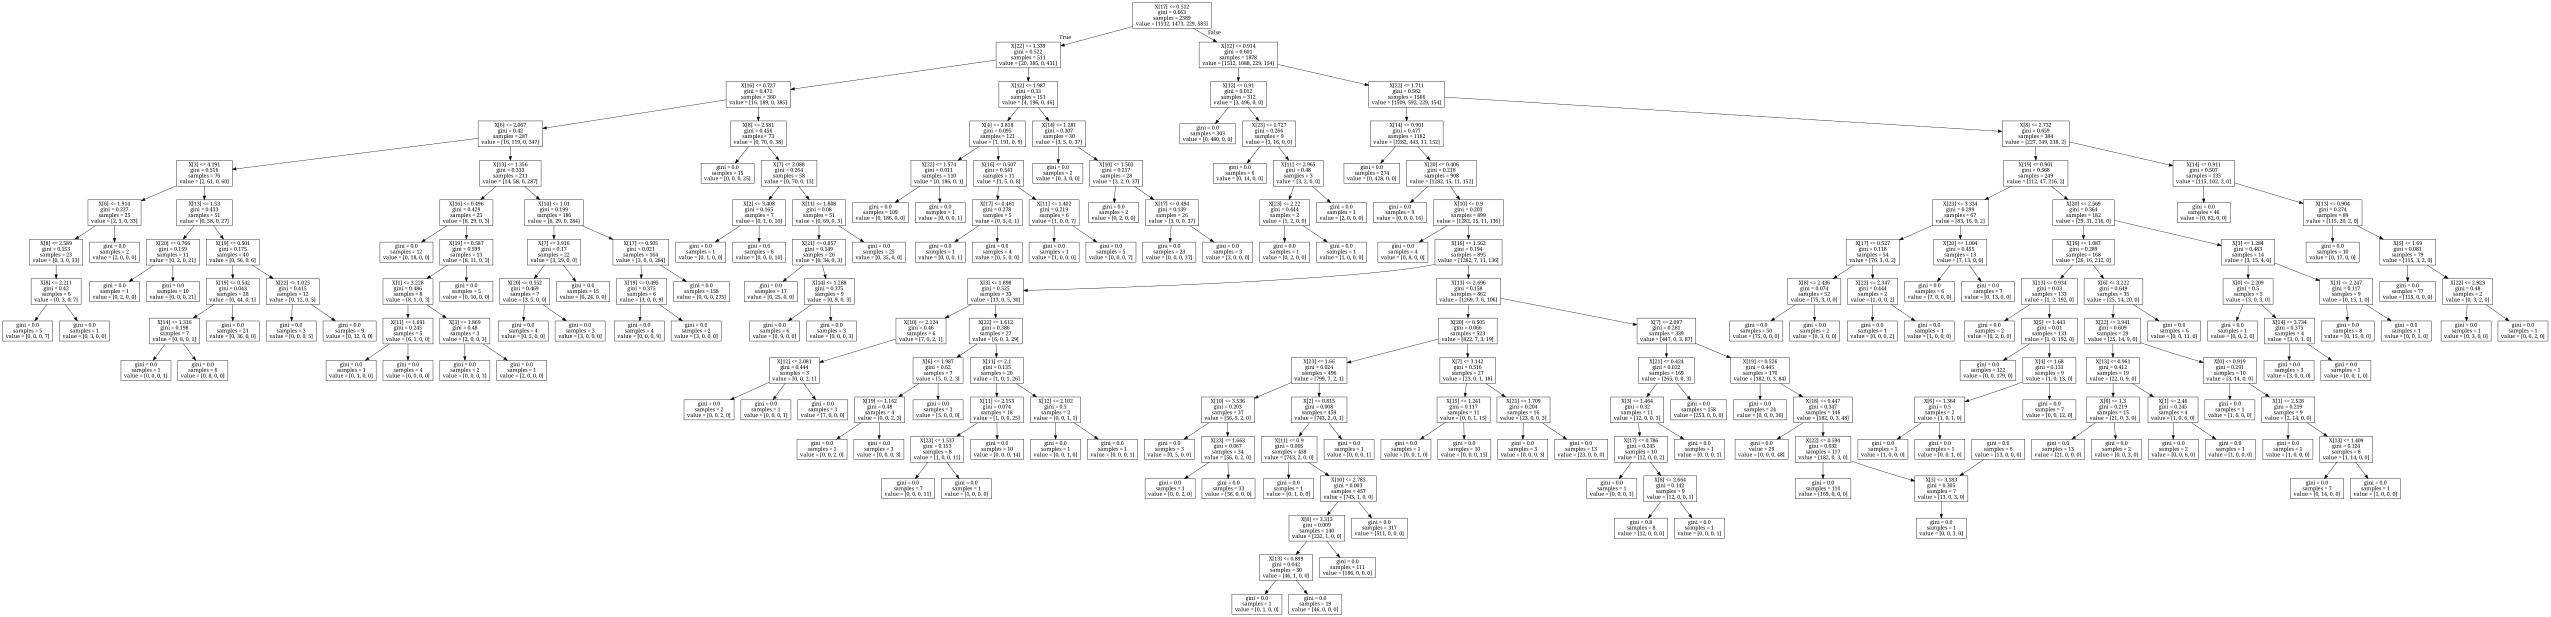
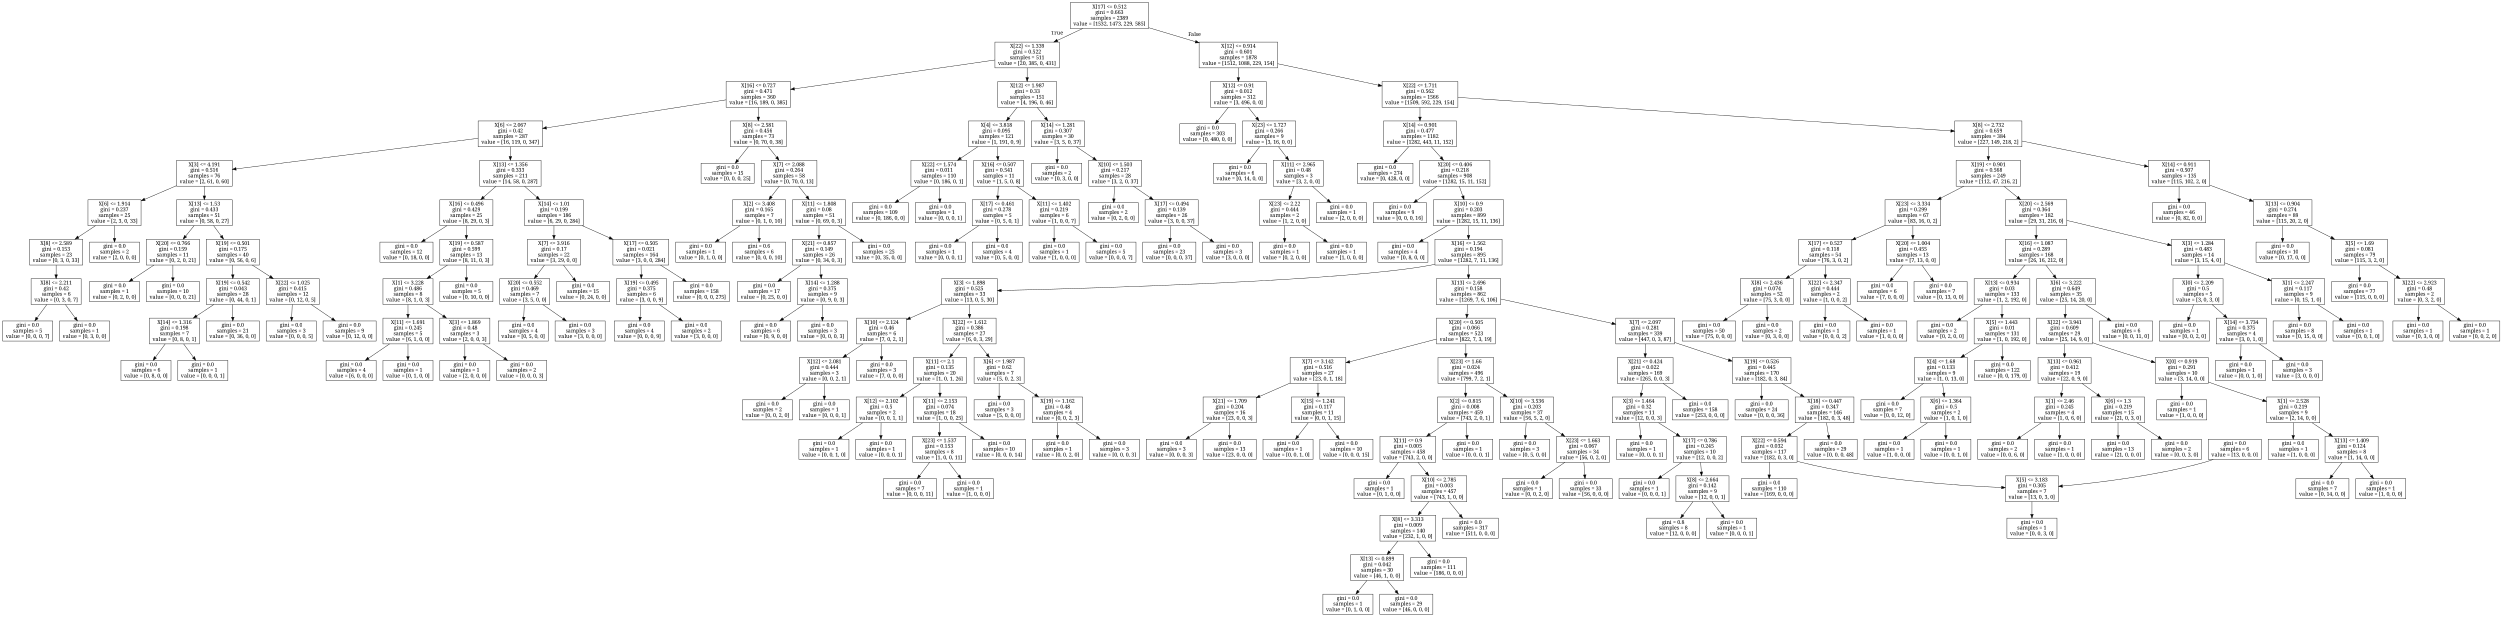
(808, 390) -> (882, 350)
(1762, 449) -> (1831, 449)
(1315, 604) -> (1406, 604)
